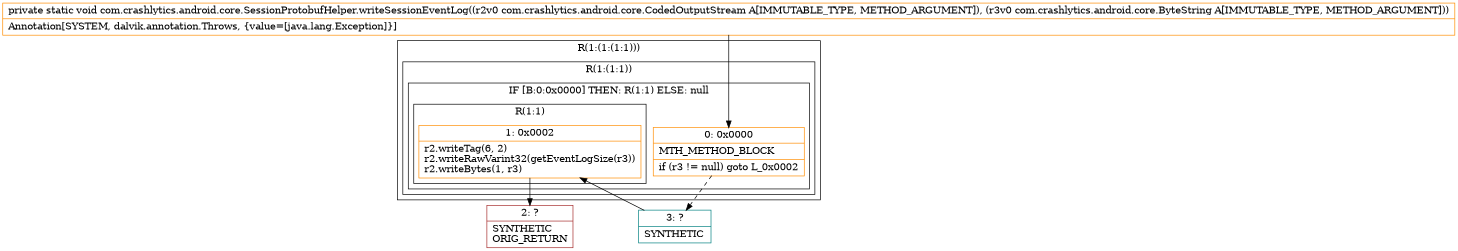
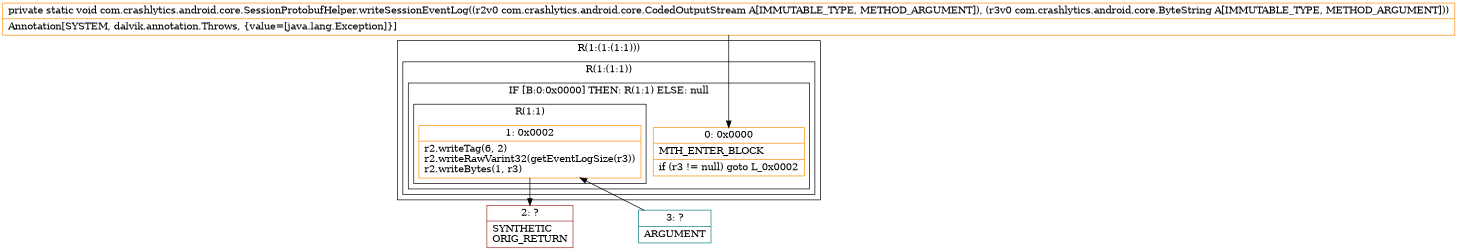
(716, 151) -> (711, 151)
(705, 184) -> none
(674, 234) -> (675, 234)
